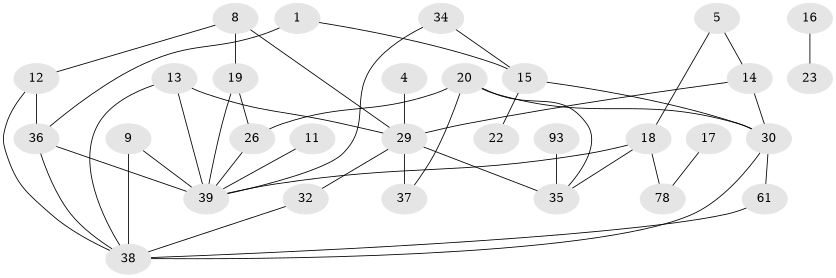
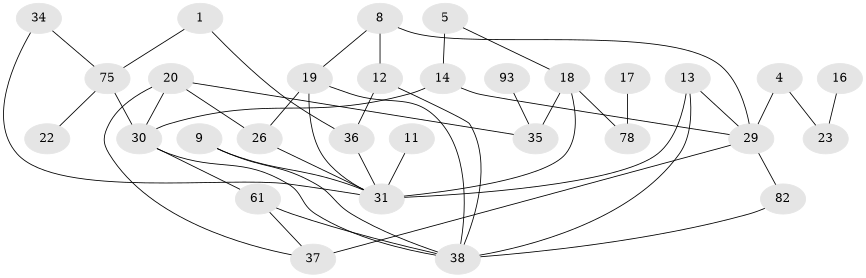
(525, 79) -> (107, 79)
none -> (803, 109)
(486, 171) -> none
(206, 199) -> (382, 199)
(306, 199) -> (783, 199)
(67, 209) -> (446, 130)
none -> (286, 229)
